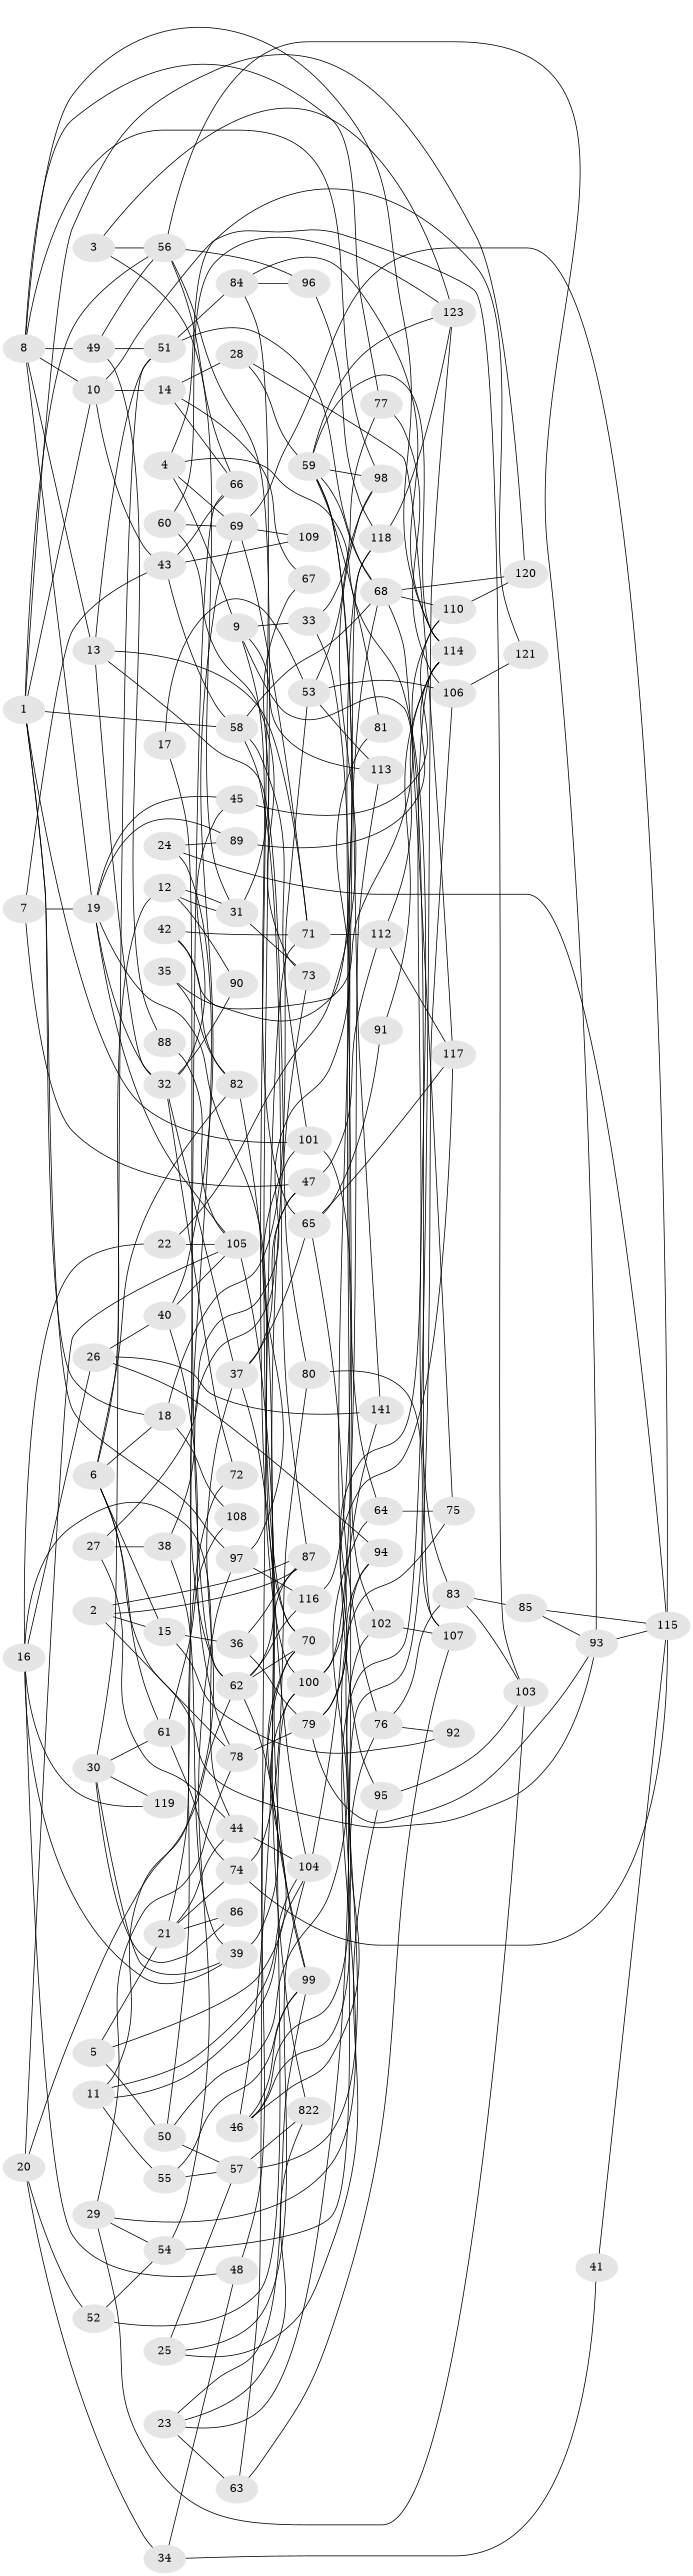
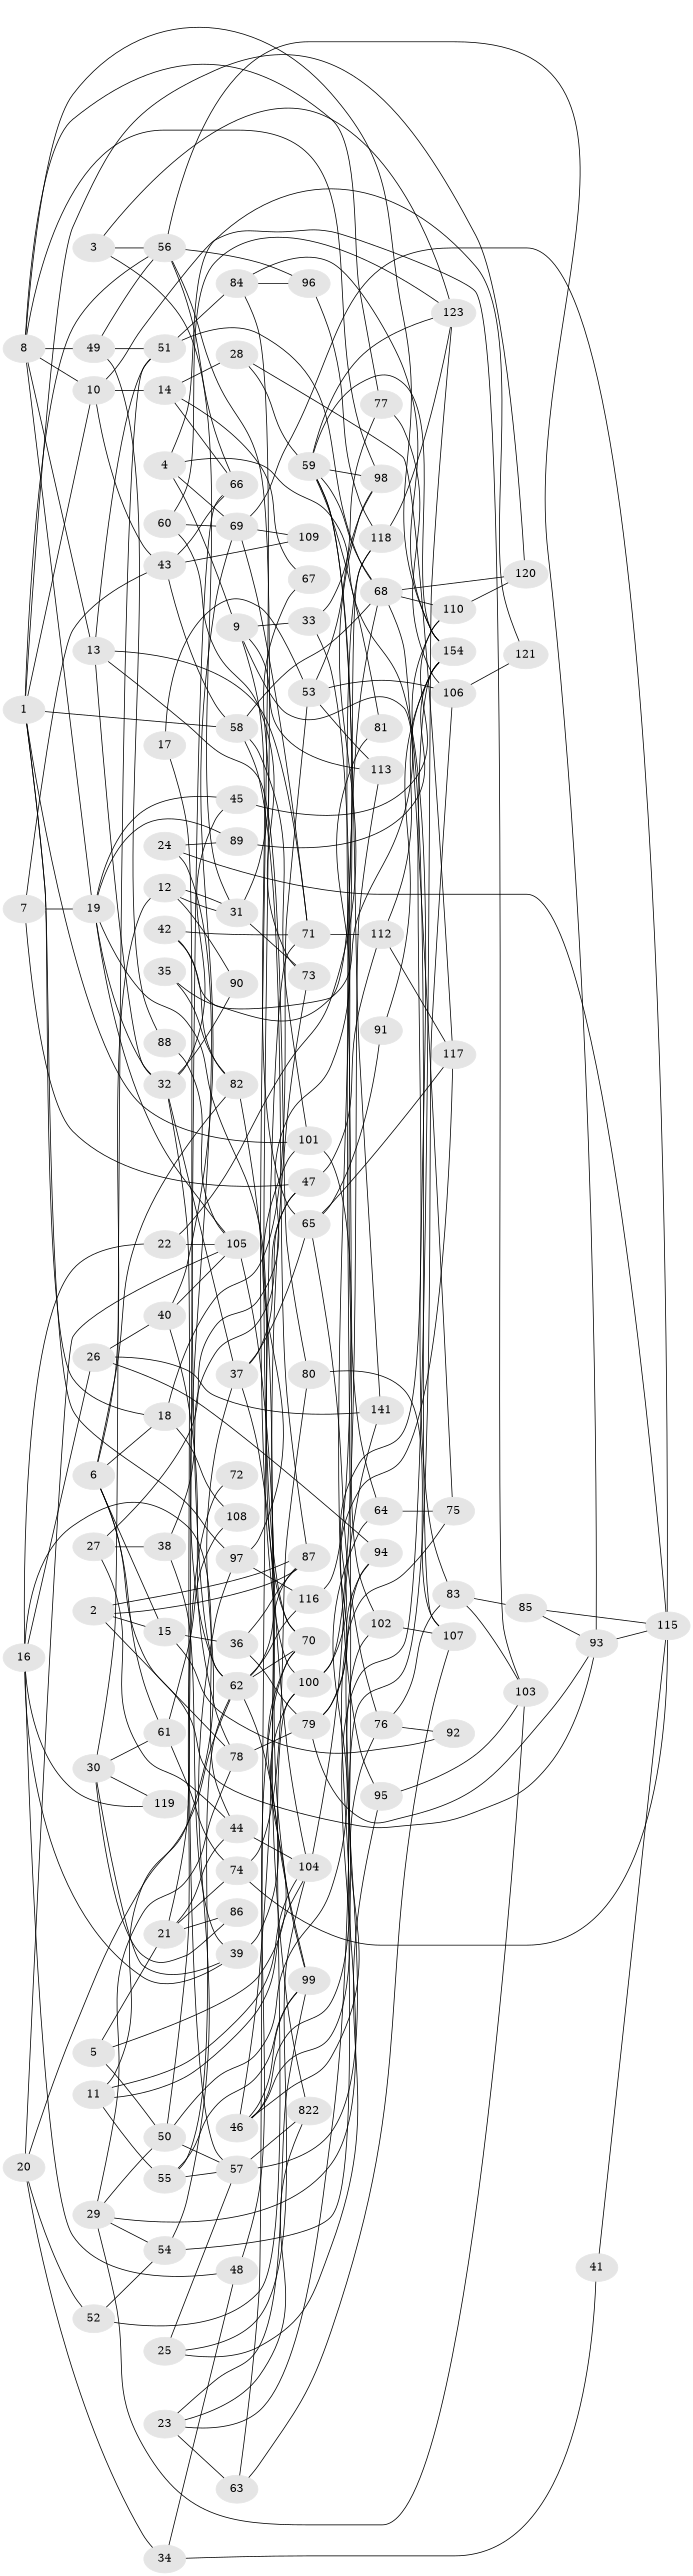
(454, 652) -> (454, 652)
(203, 1327) -> (189, 1631)
none -> (207, 1935)
none -> (128, 2175)
